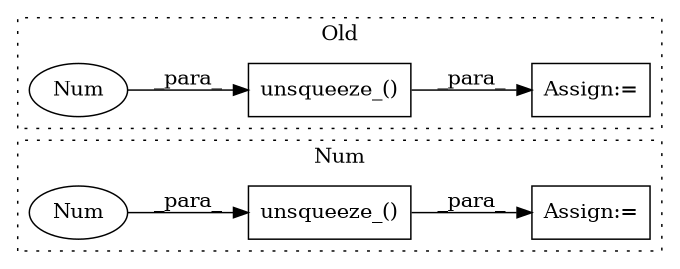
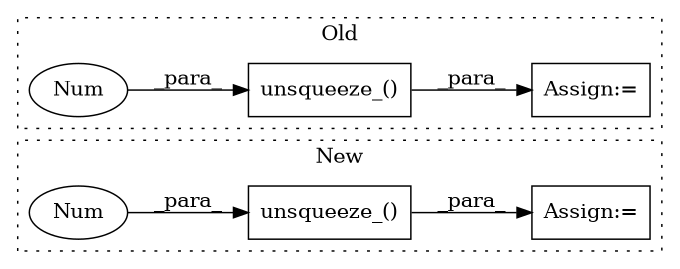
(340, 157) -> (340, 157)
